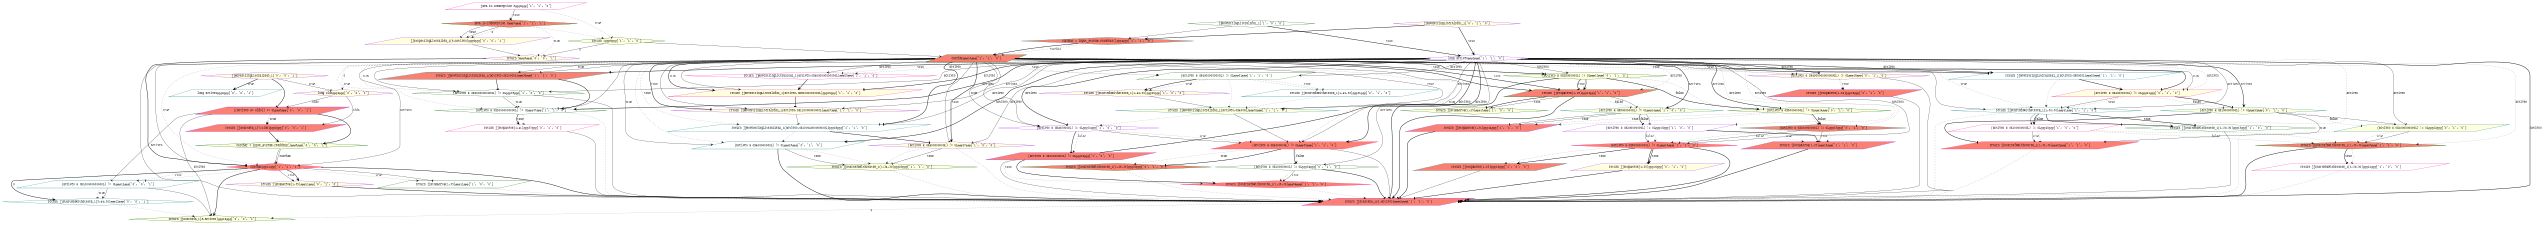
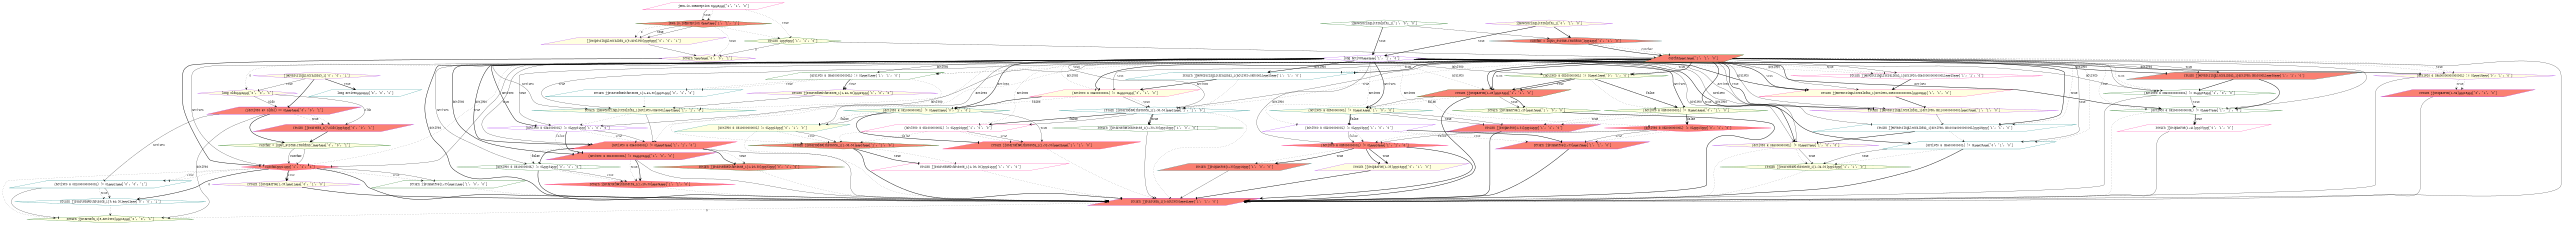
(1394, 113) -> (1642, 192)
(1301, 123) -> (800, 62)
(1823, 128) -> (1688, 128)
(225, 180) -> (97, 176)
